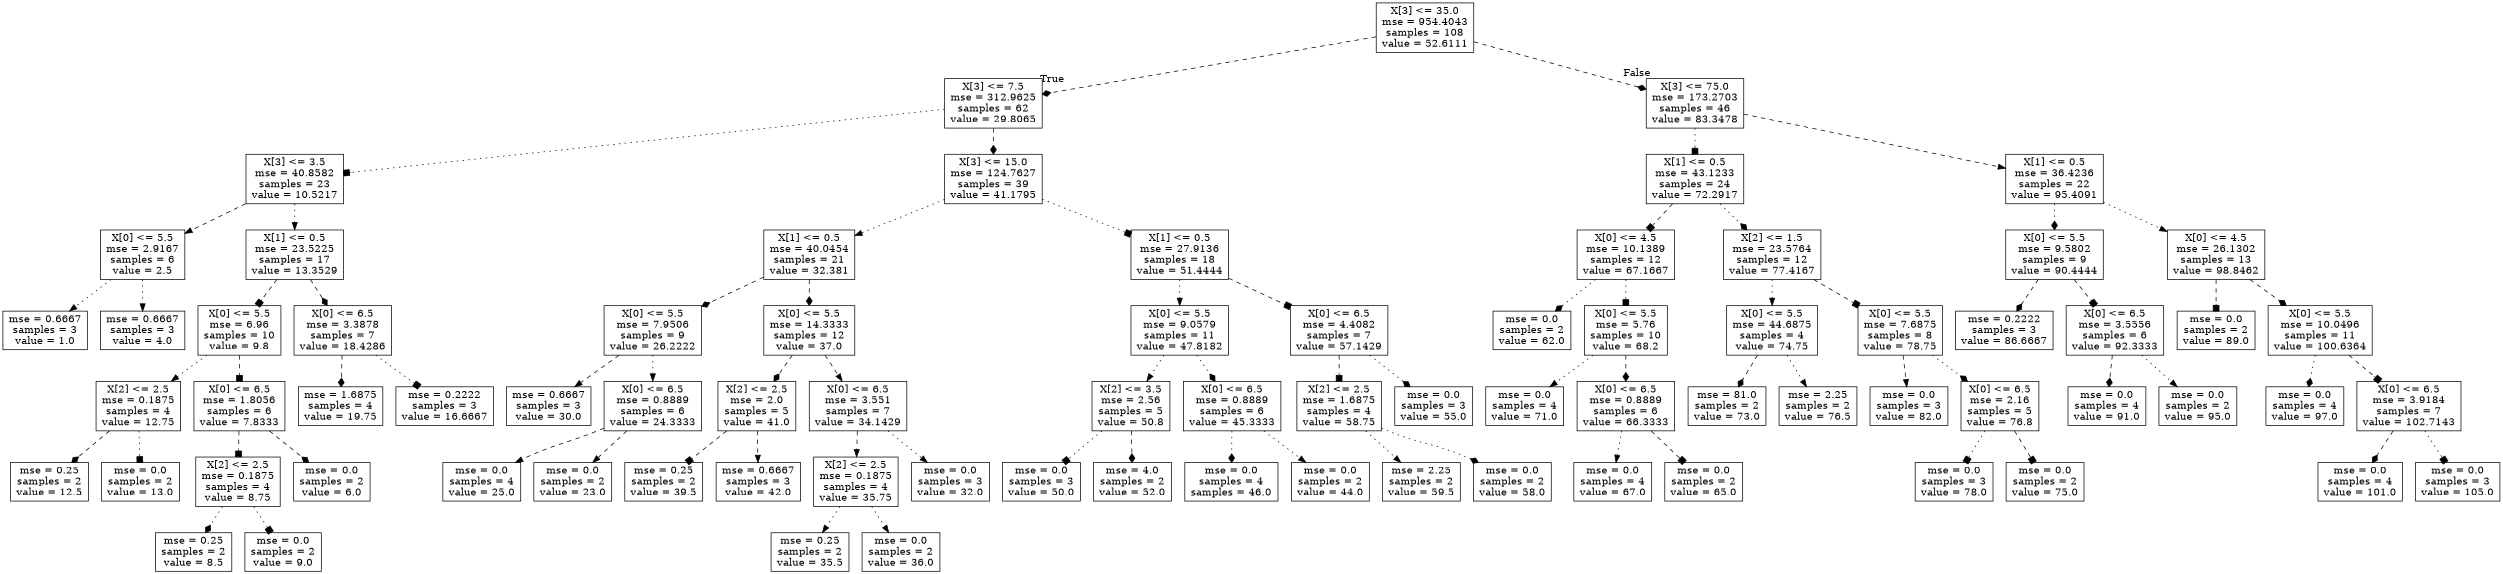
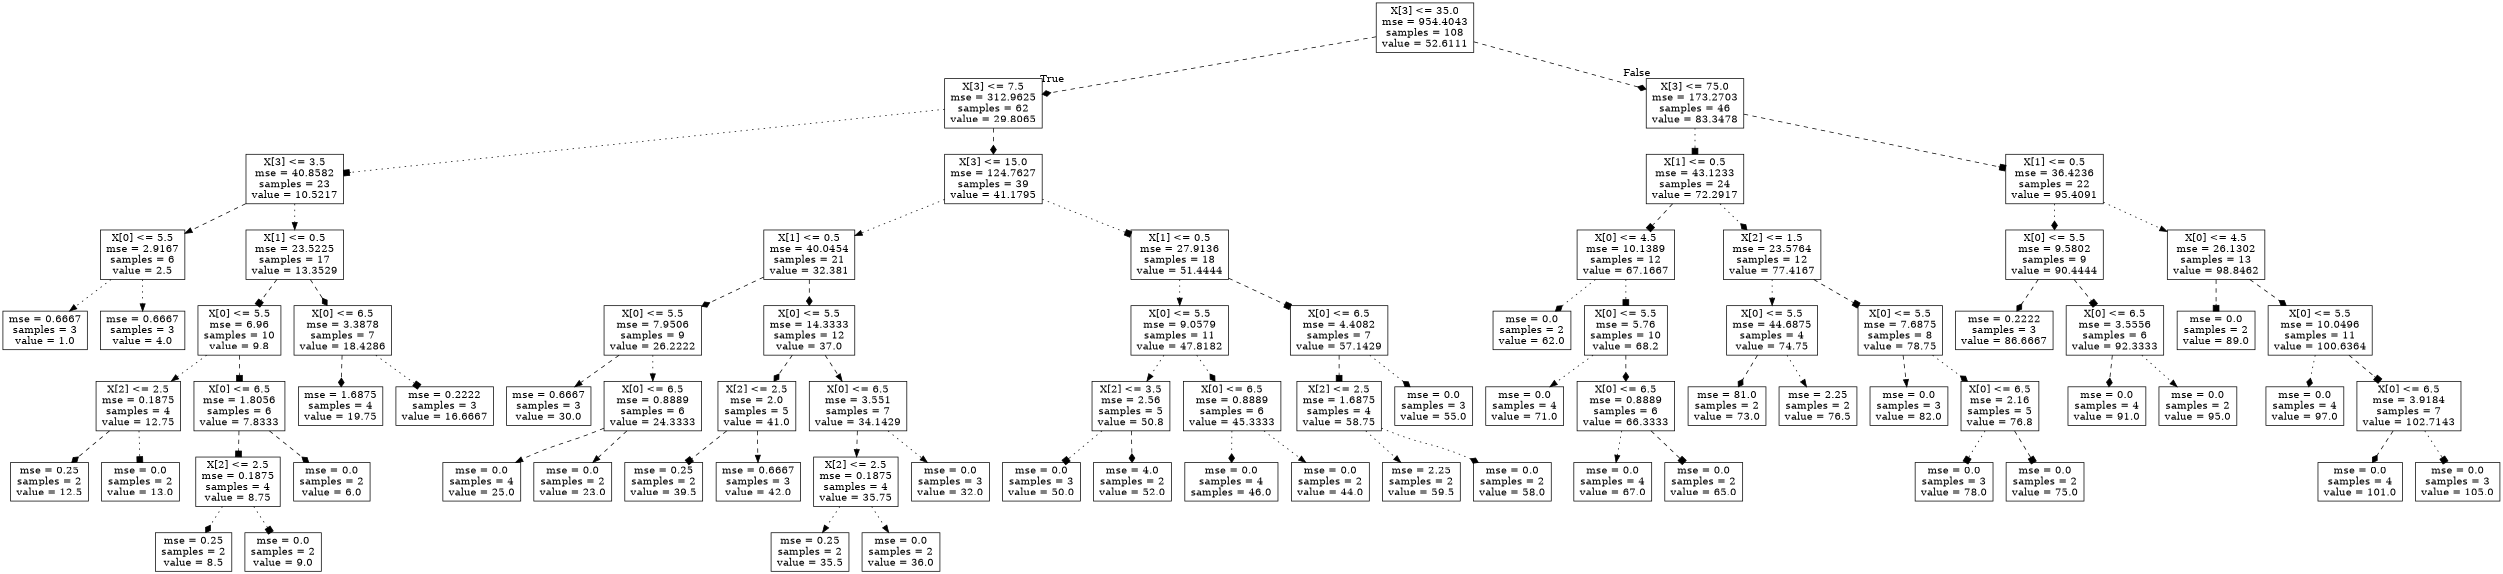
(1871, 140) -> (1871, 140)
